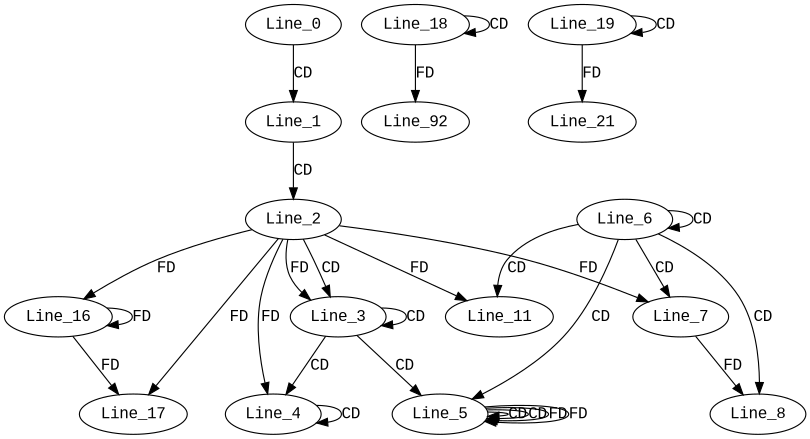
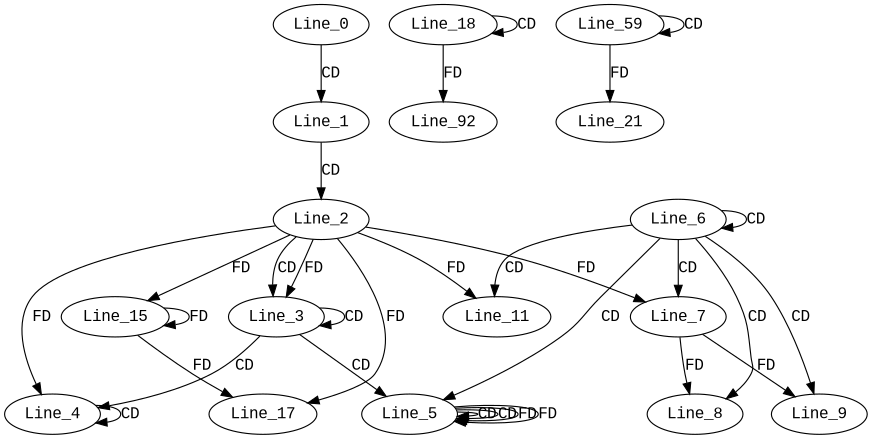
(582, 25) -> (610, 25)
(58, 317) -> (115, 317)
none -> (819, 414)
